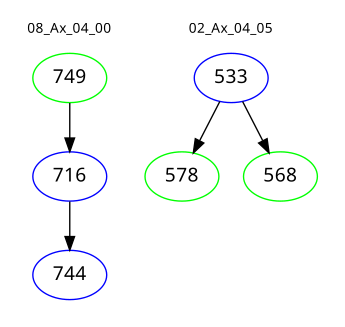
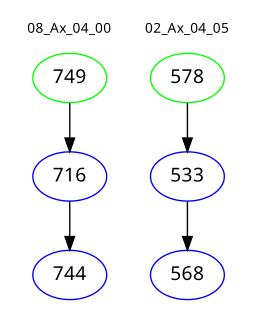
(210, 121) -> (187, 121)
(280, 176) -> (187, 275)
